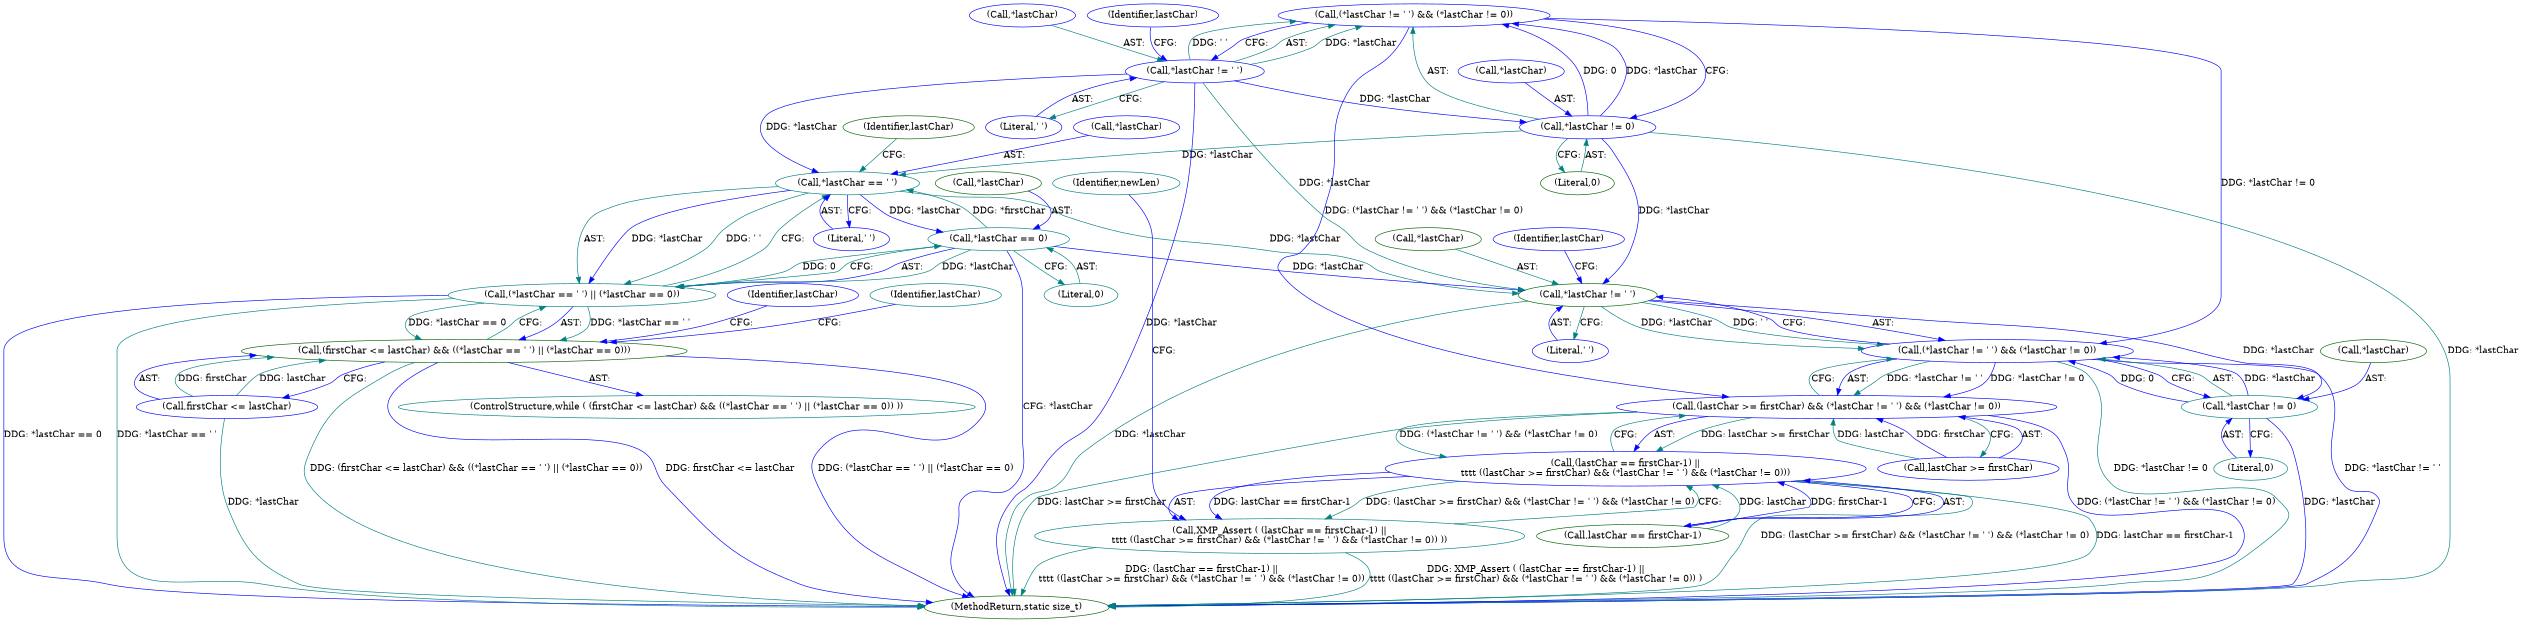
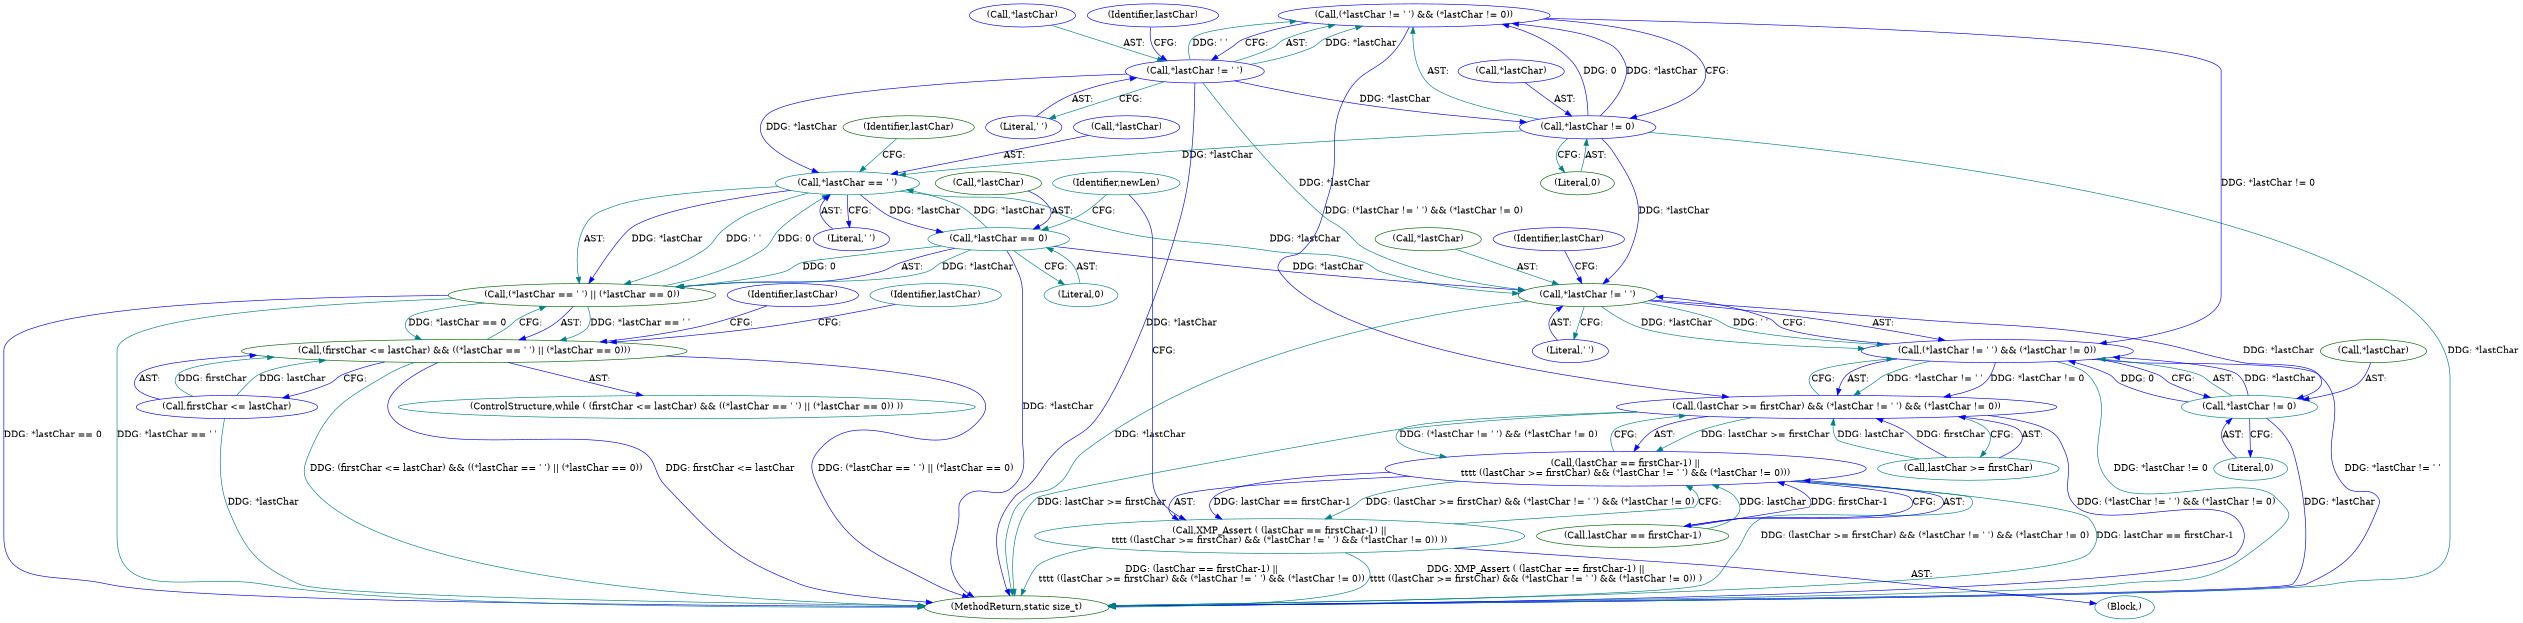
(1009, 211) -> (1009, 211)
(794, 239) -> (794, 239)
(807, 275) -> (1079, 216)
(582, 295) -> (582, 295)
(1058, 407) -> (1058, 407)
(1968, 469) -> (1968, 469)
none -> (2125, 607)
